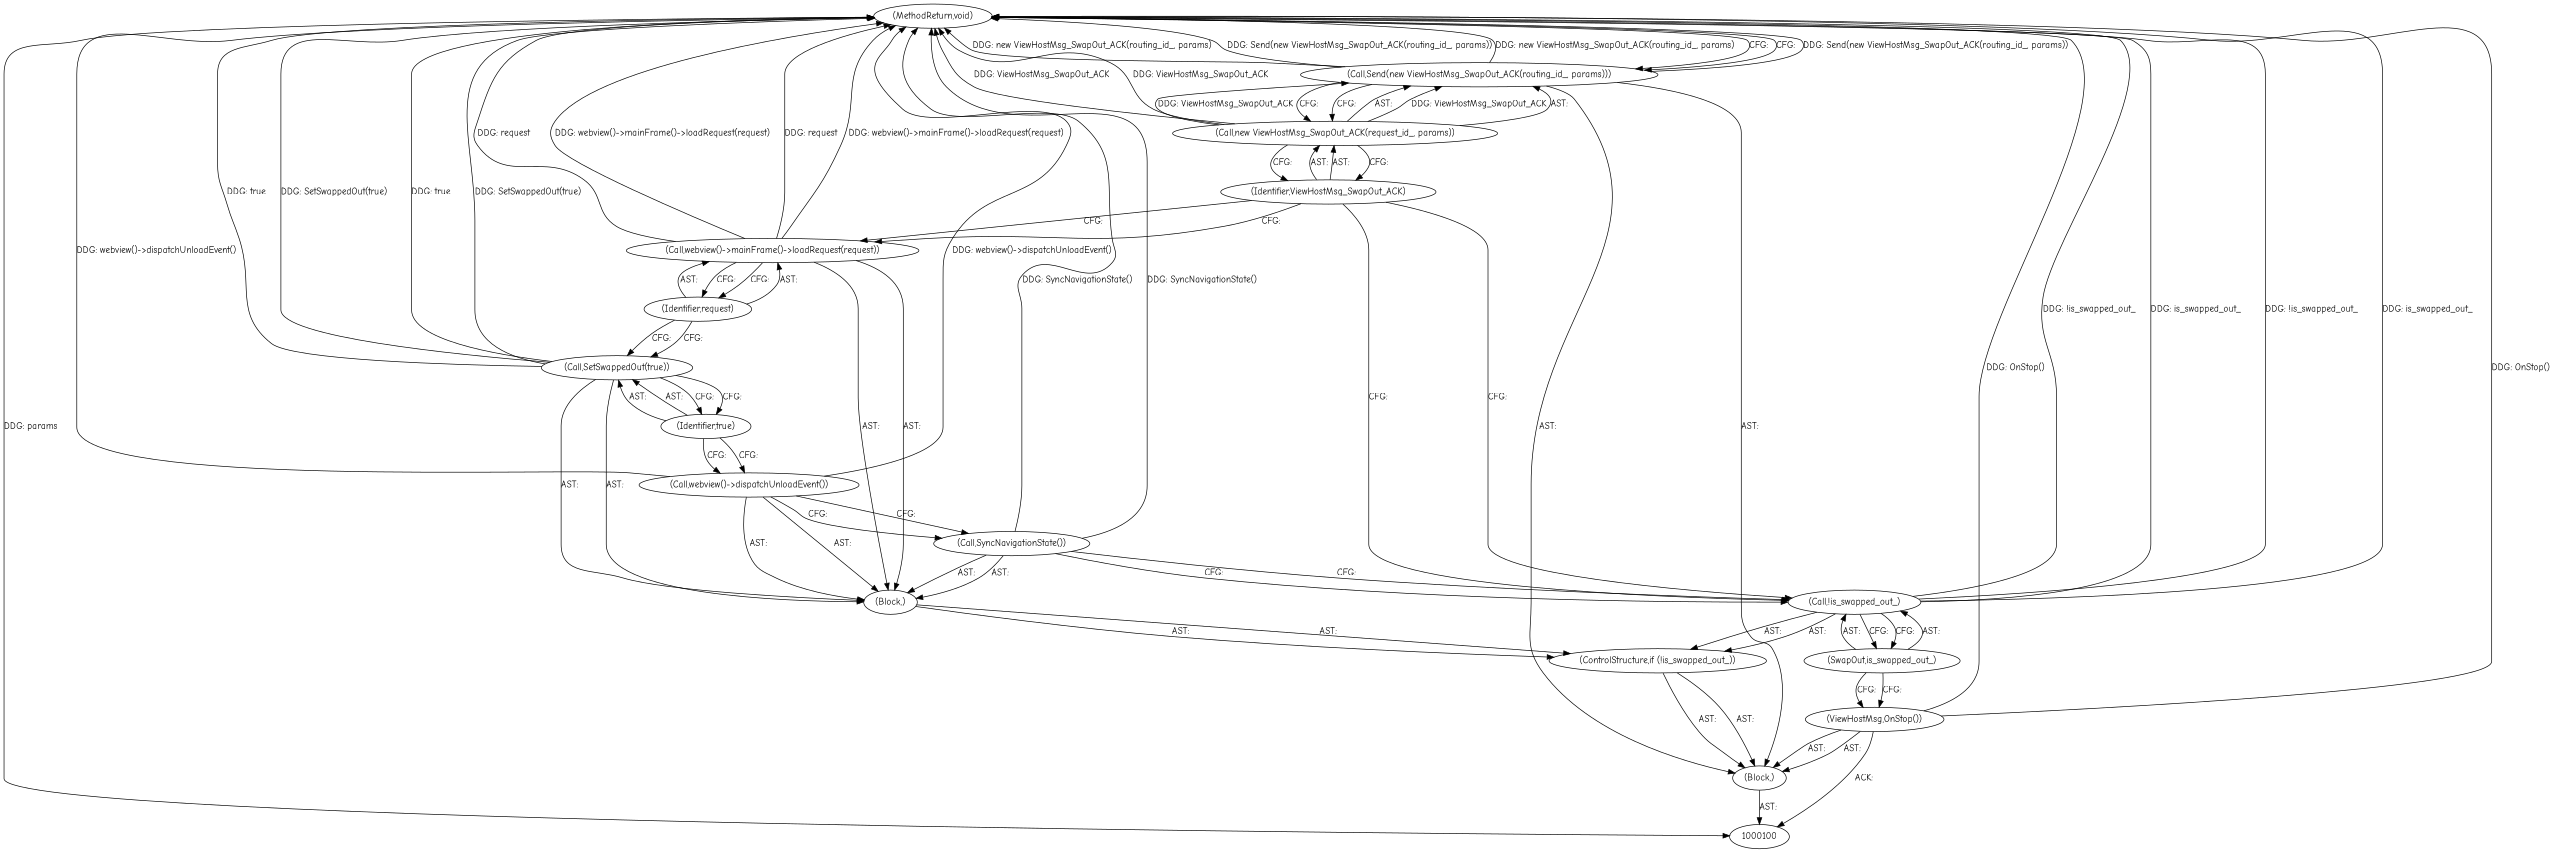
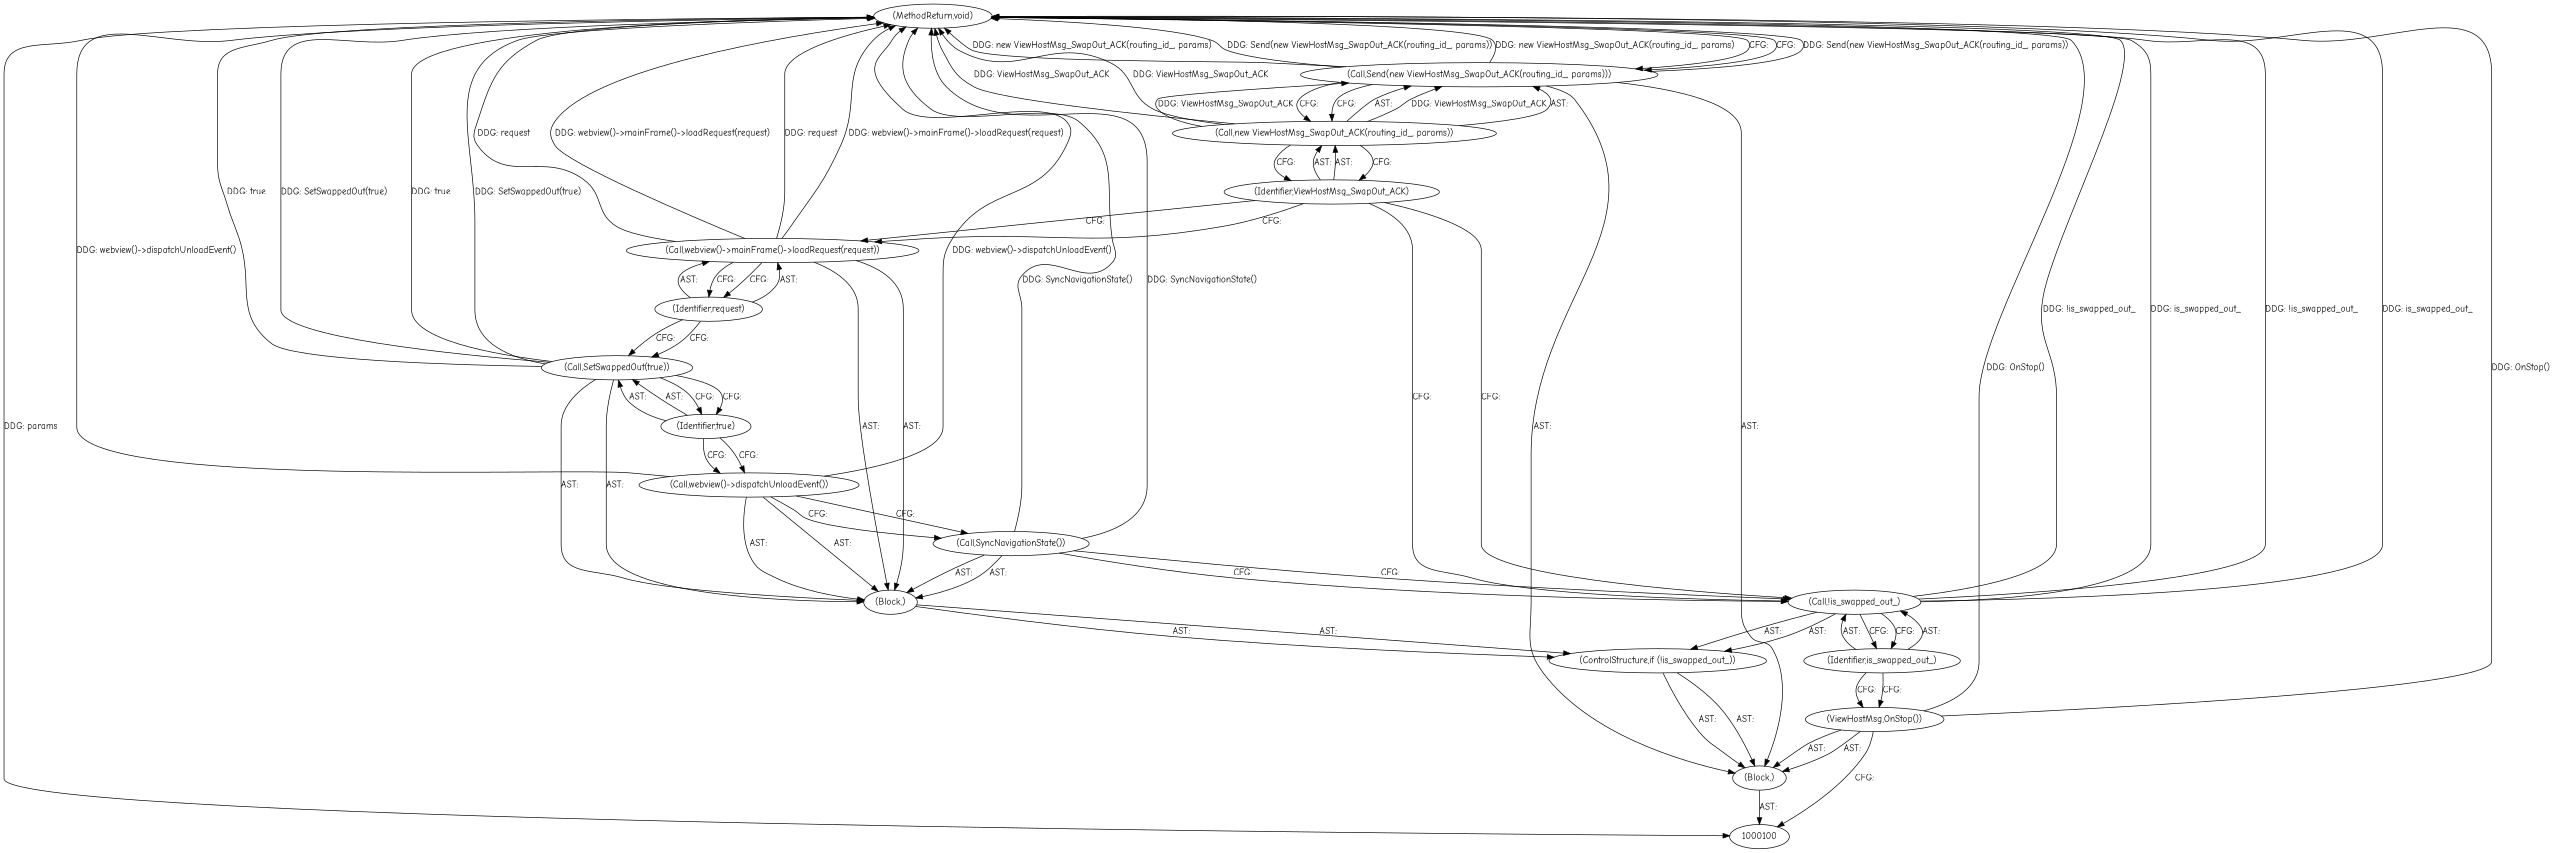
(1335, 133) -> (1334, 133)
(1882, 661) -> (1882, 661)
(1866, 778) -> (1866, 778)
